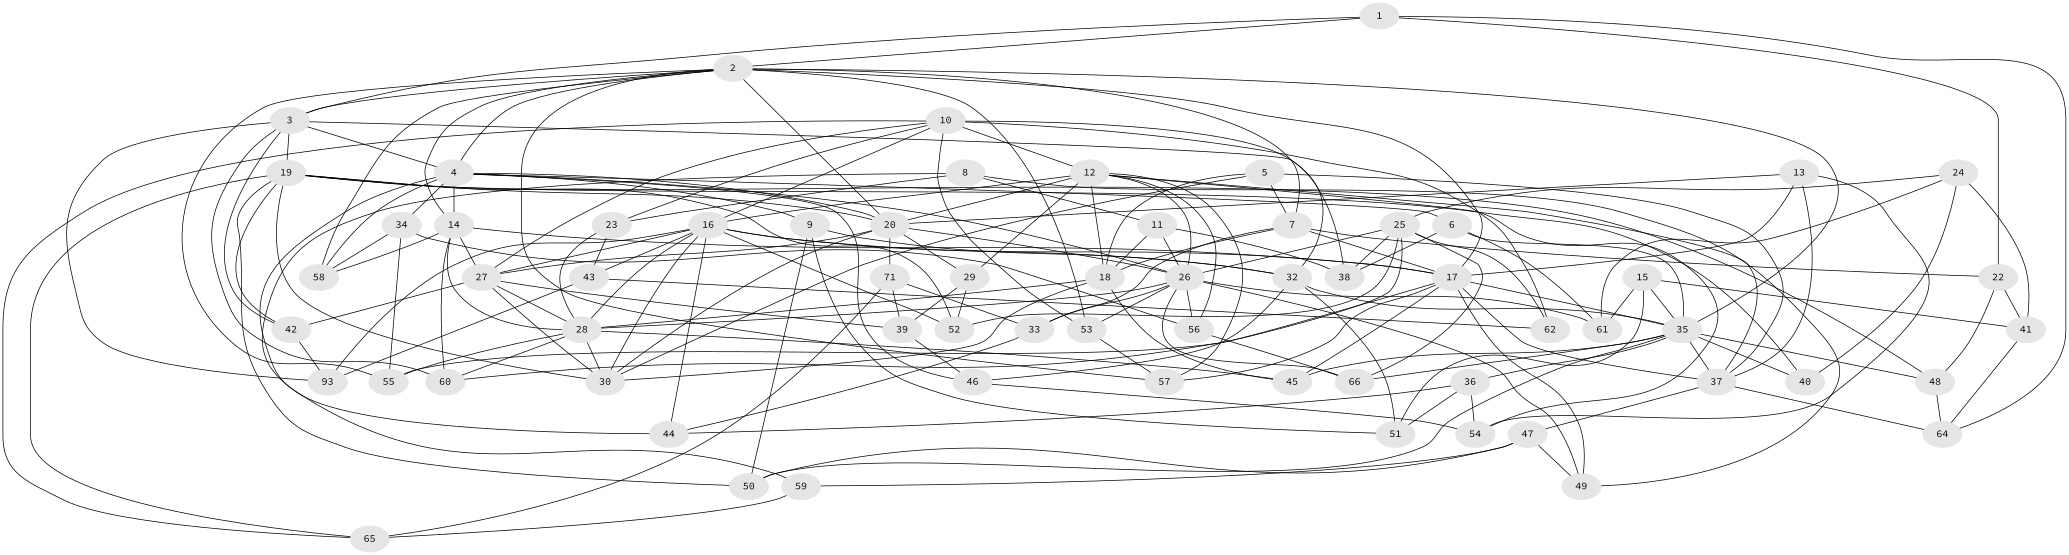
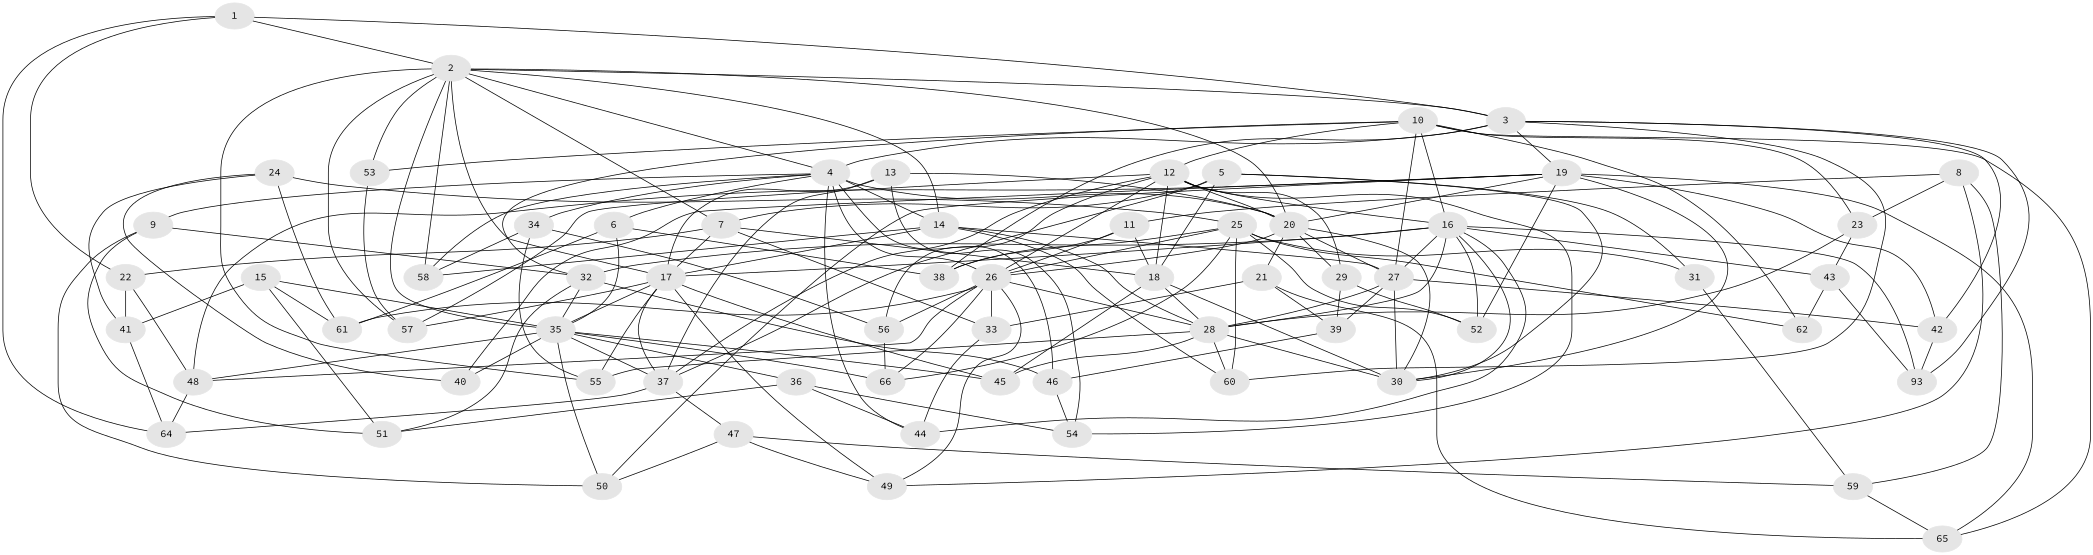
(890, 277) -> (1262, 277)
none -> (1695, 277)
(1137, 303) -> (586, 361)
